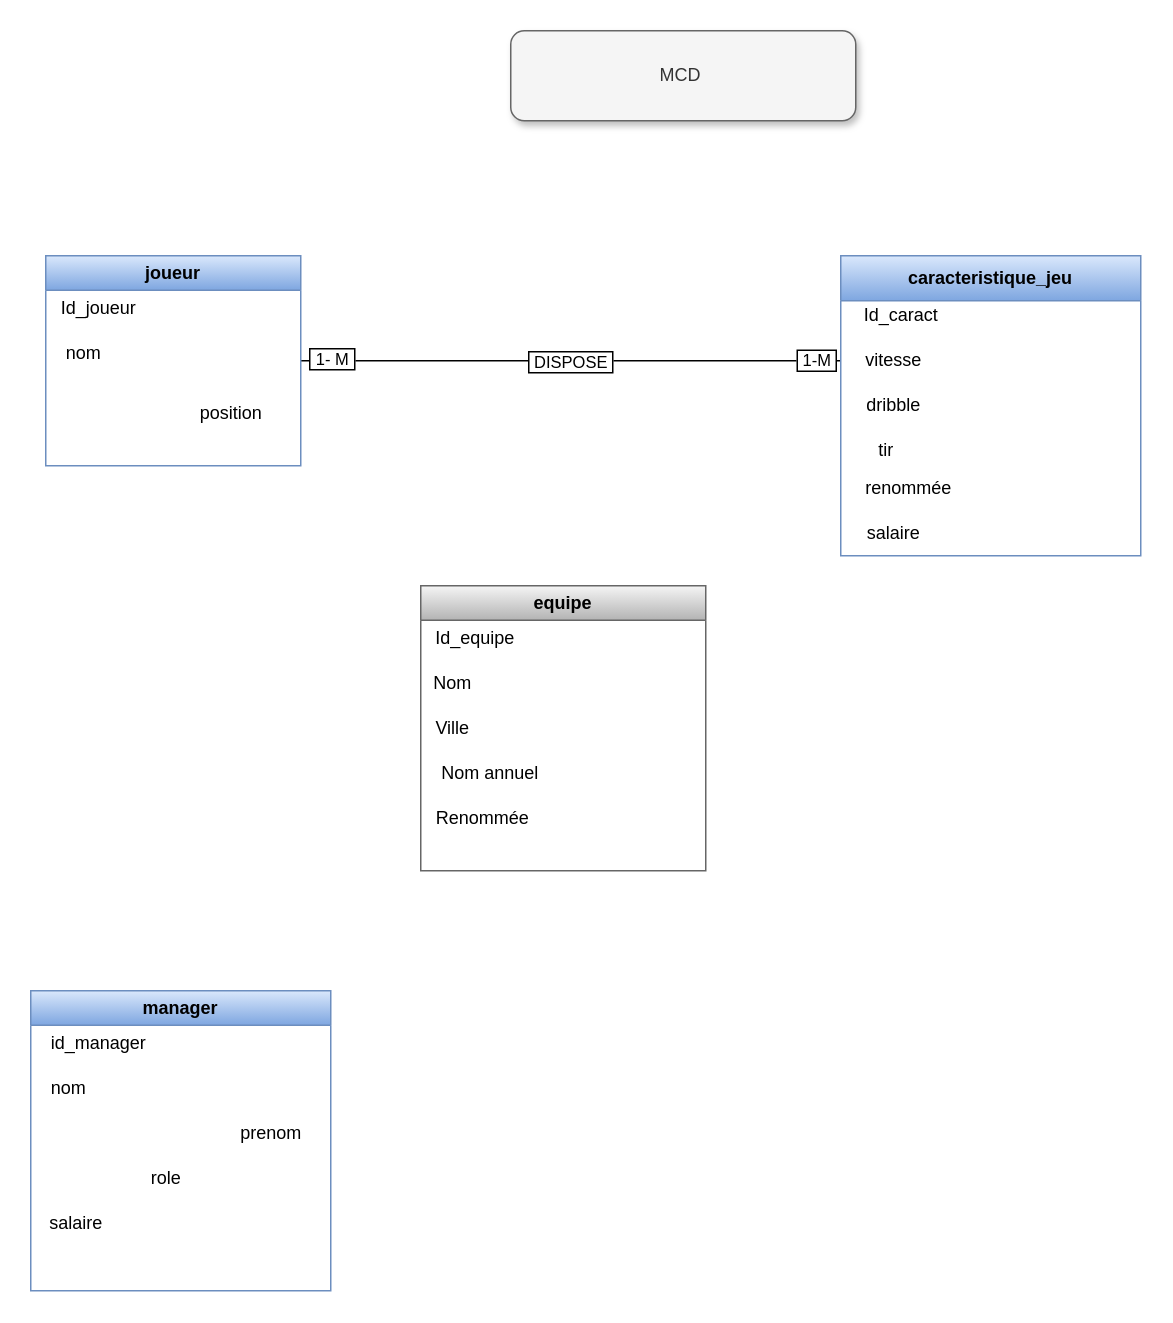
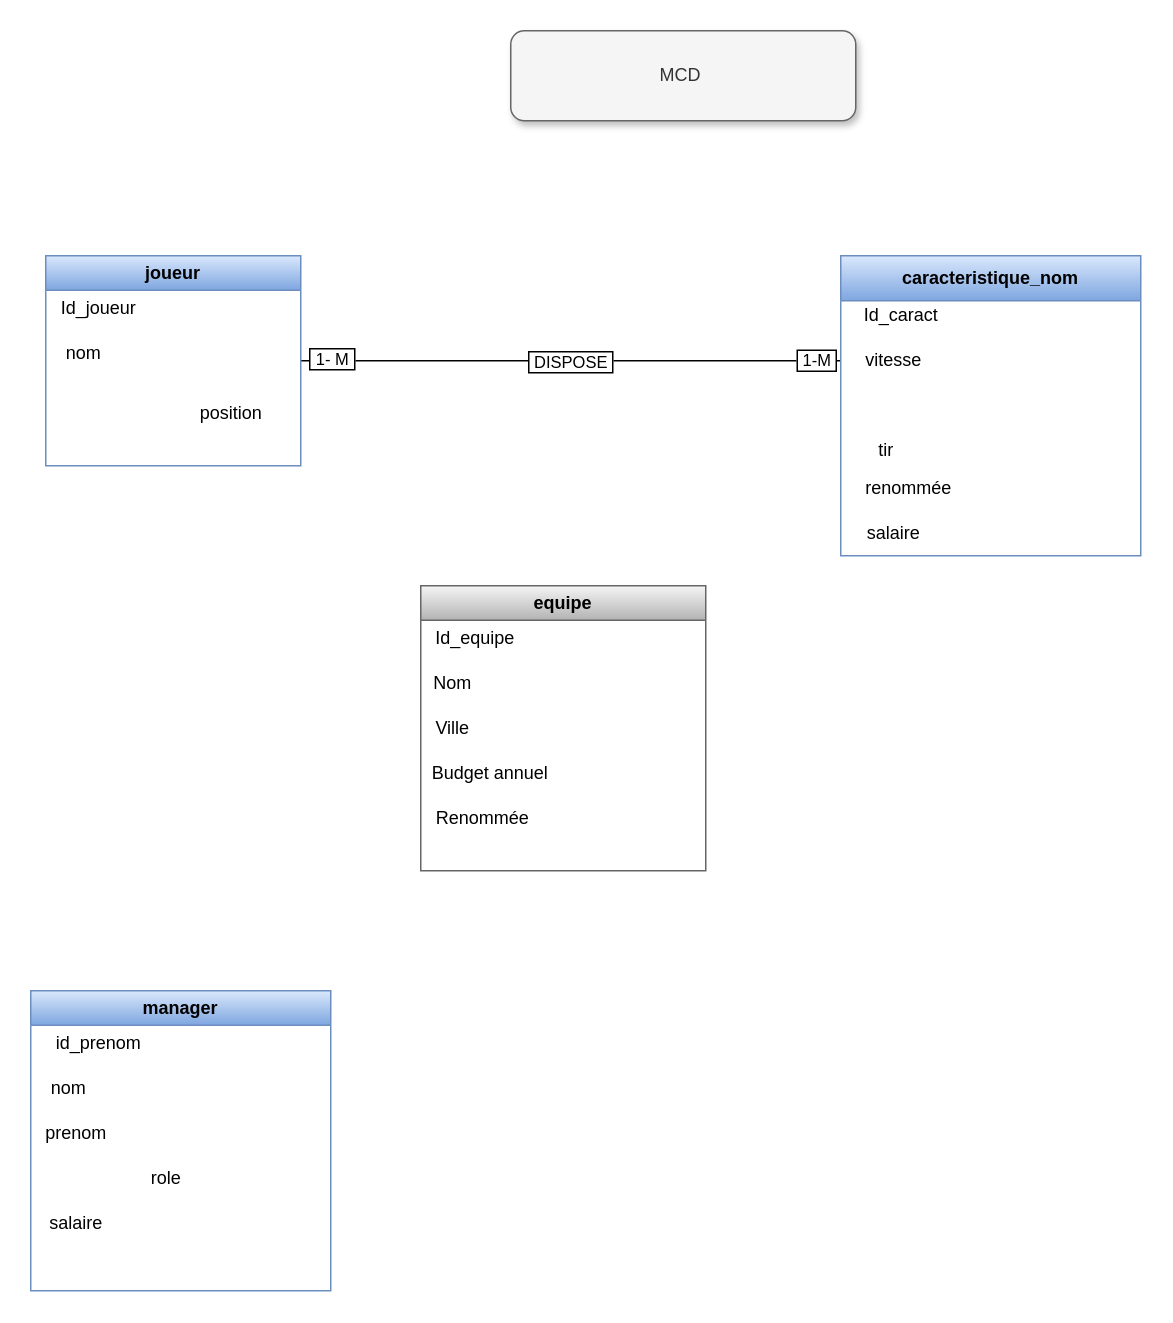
(991, 278) -> (991, 278)
(893, 406) -> none
(491, 773) -> (491, 773)
(99, 1043) -> (99, 1043)
(271, 1133) -> (76, 1133)
